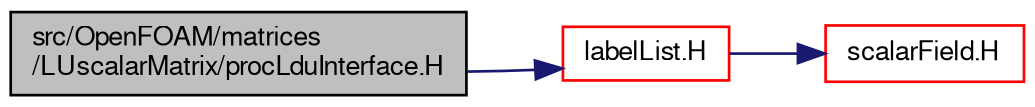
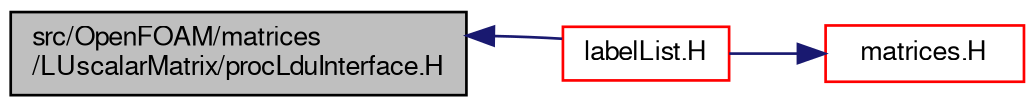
(925, 54) -> (925, 54)
(501, 71) -> (528, 37)
